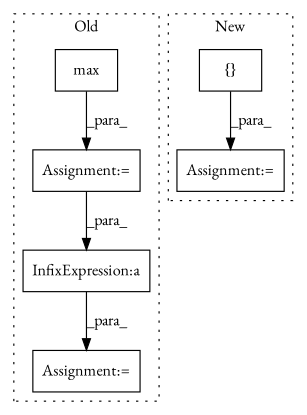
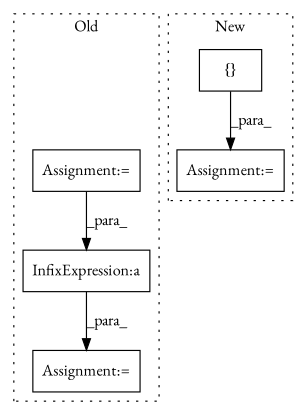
(86, 70) -> none
